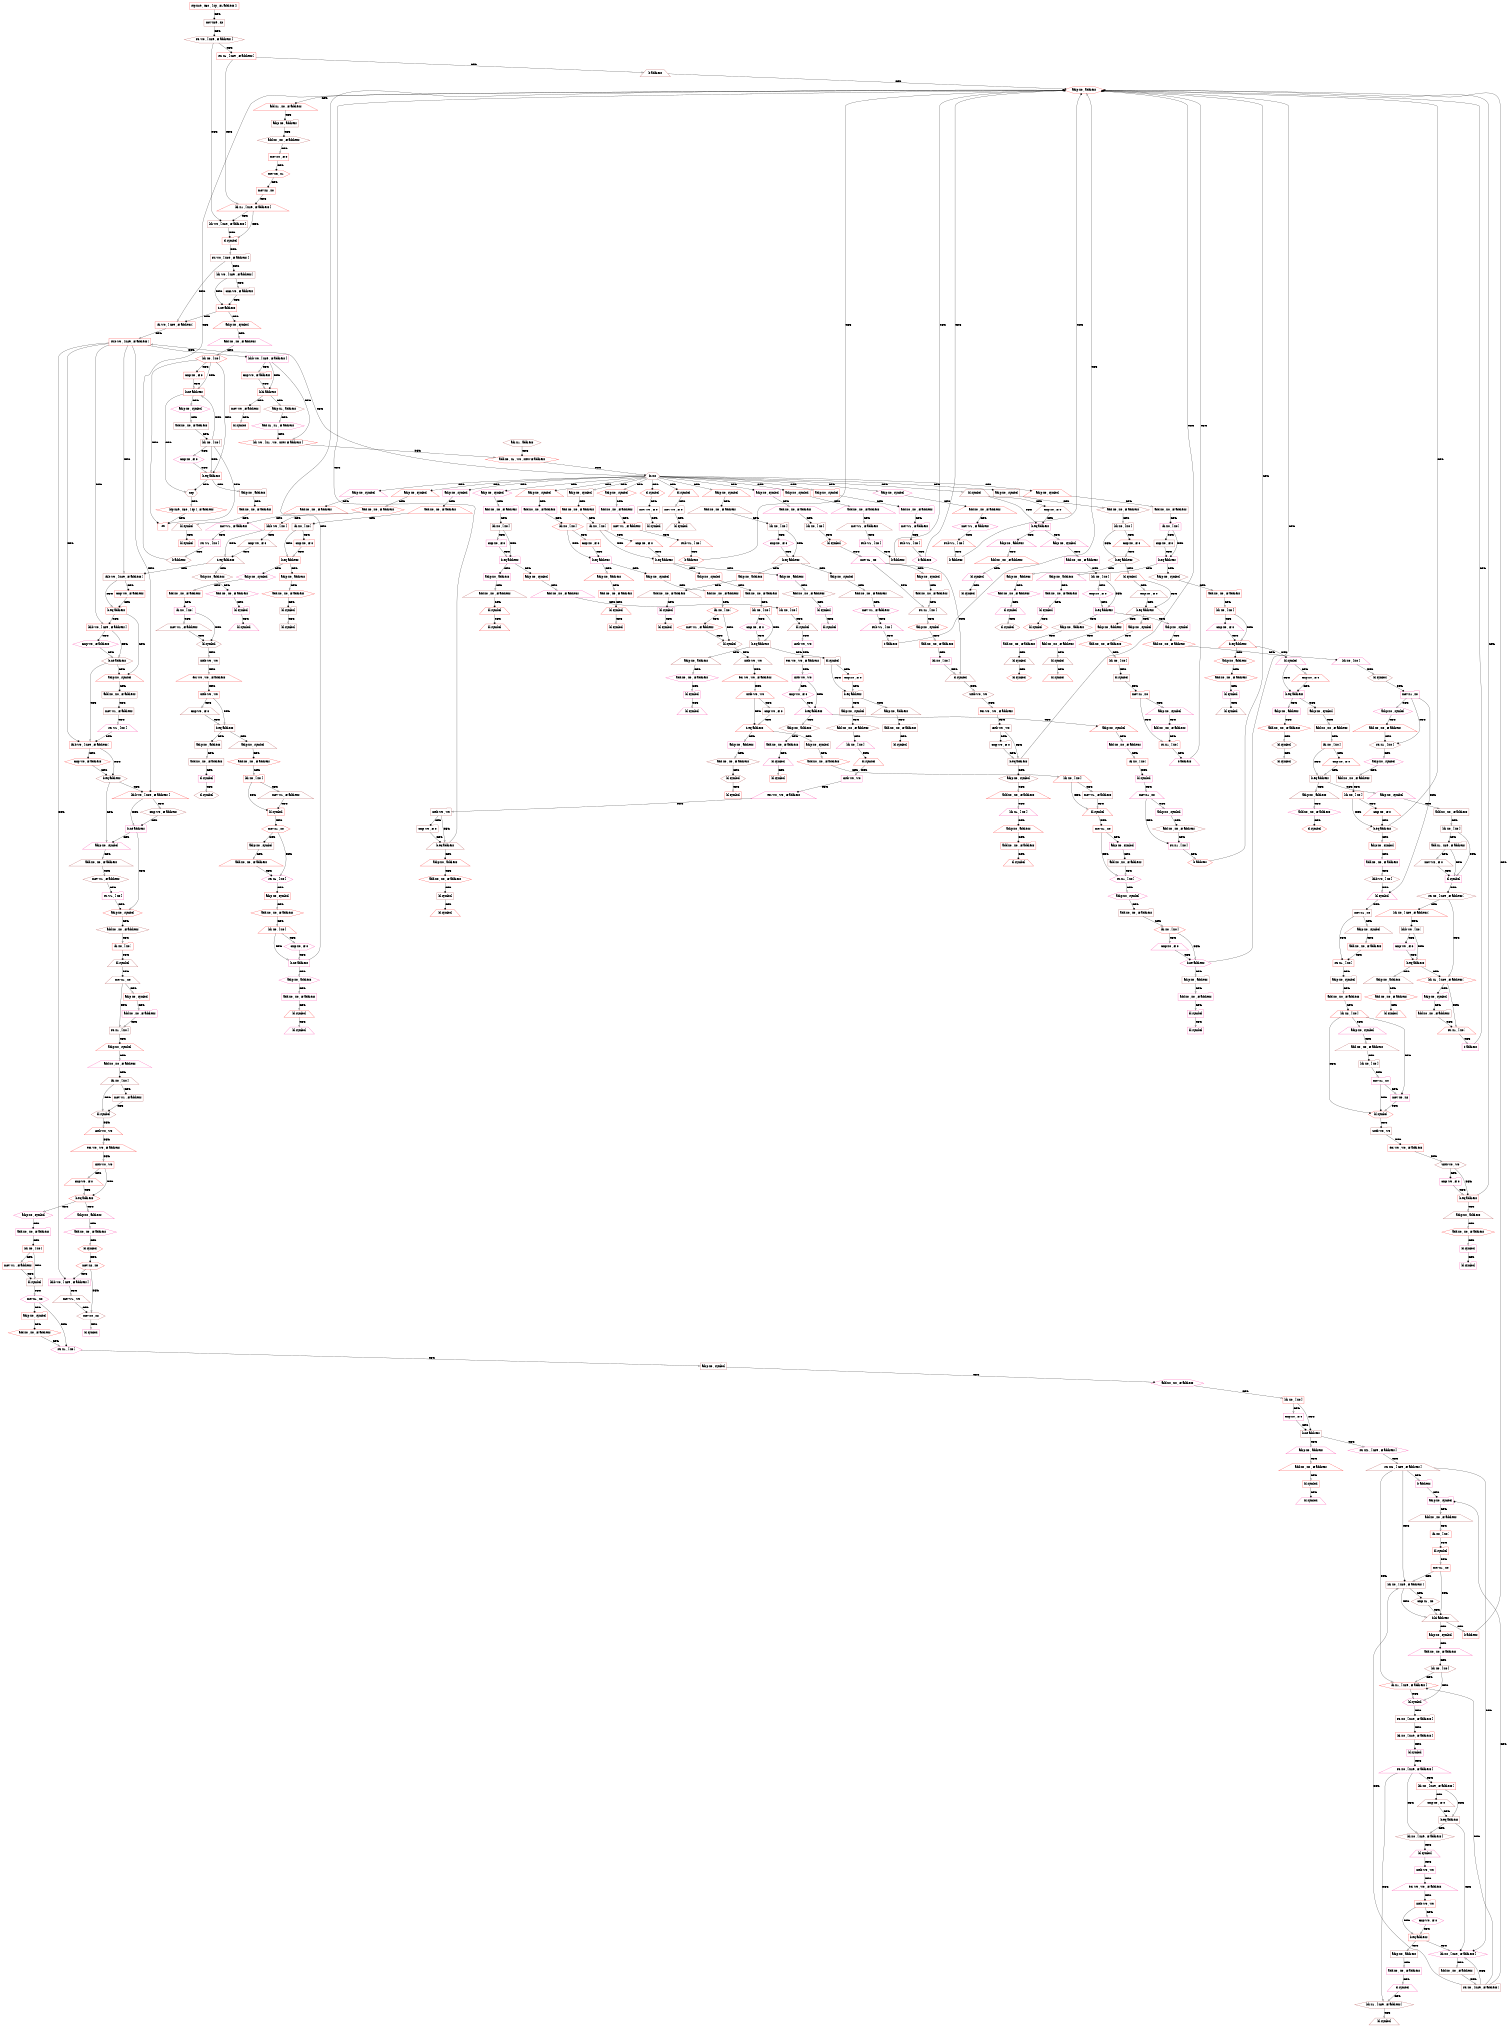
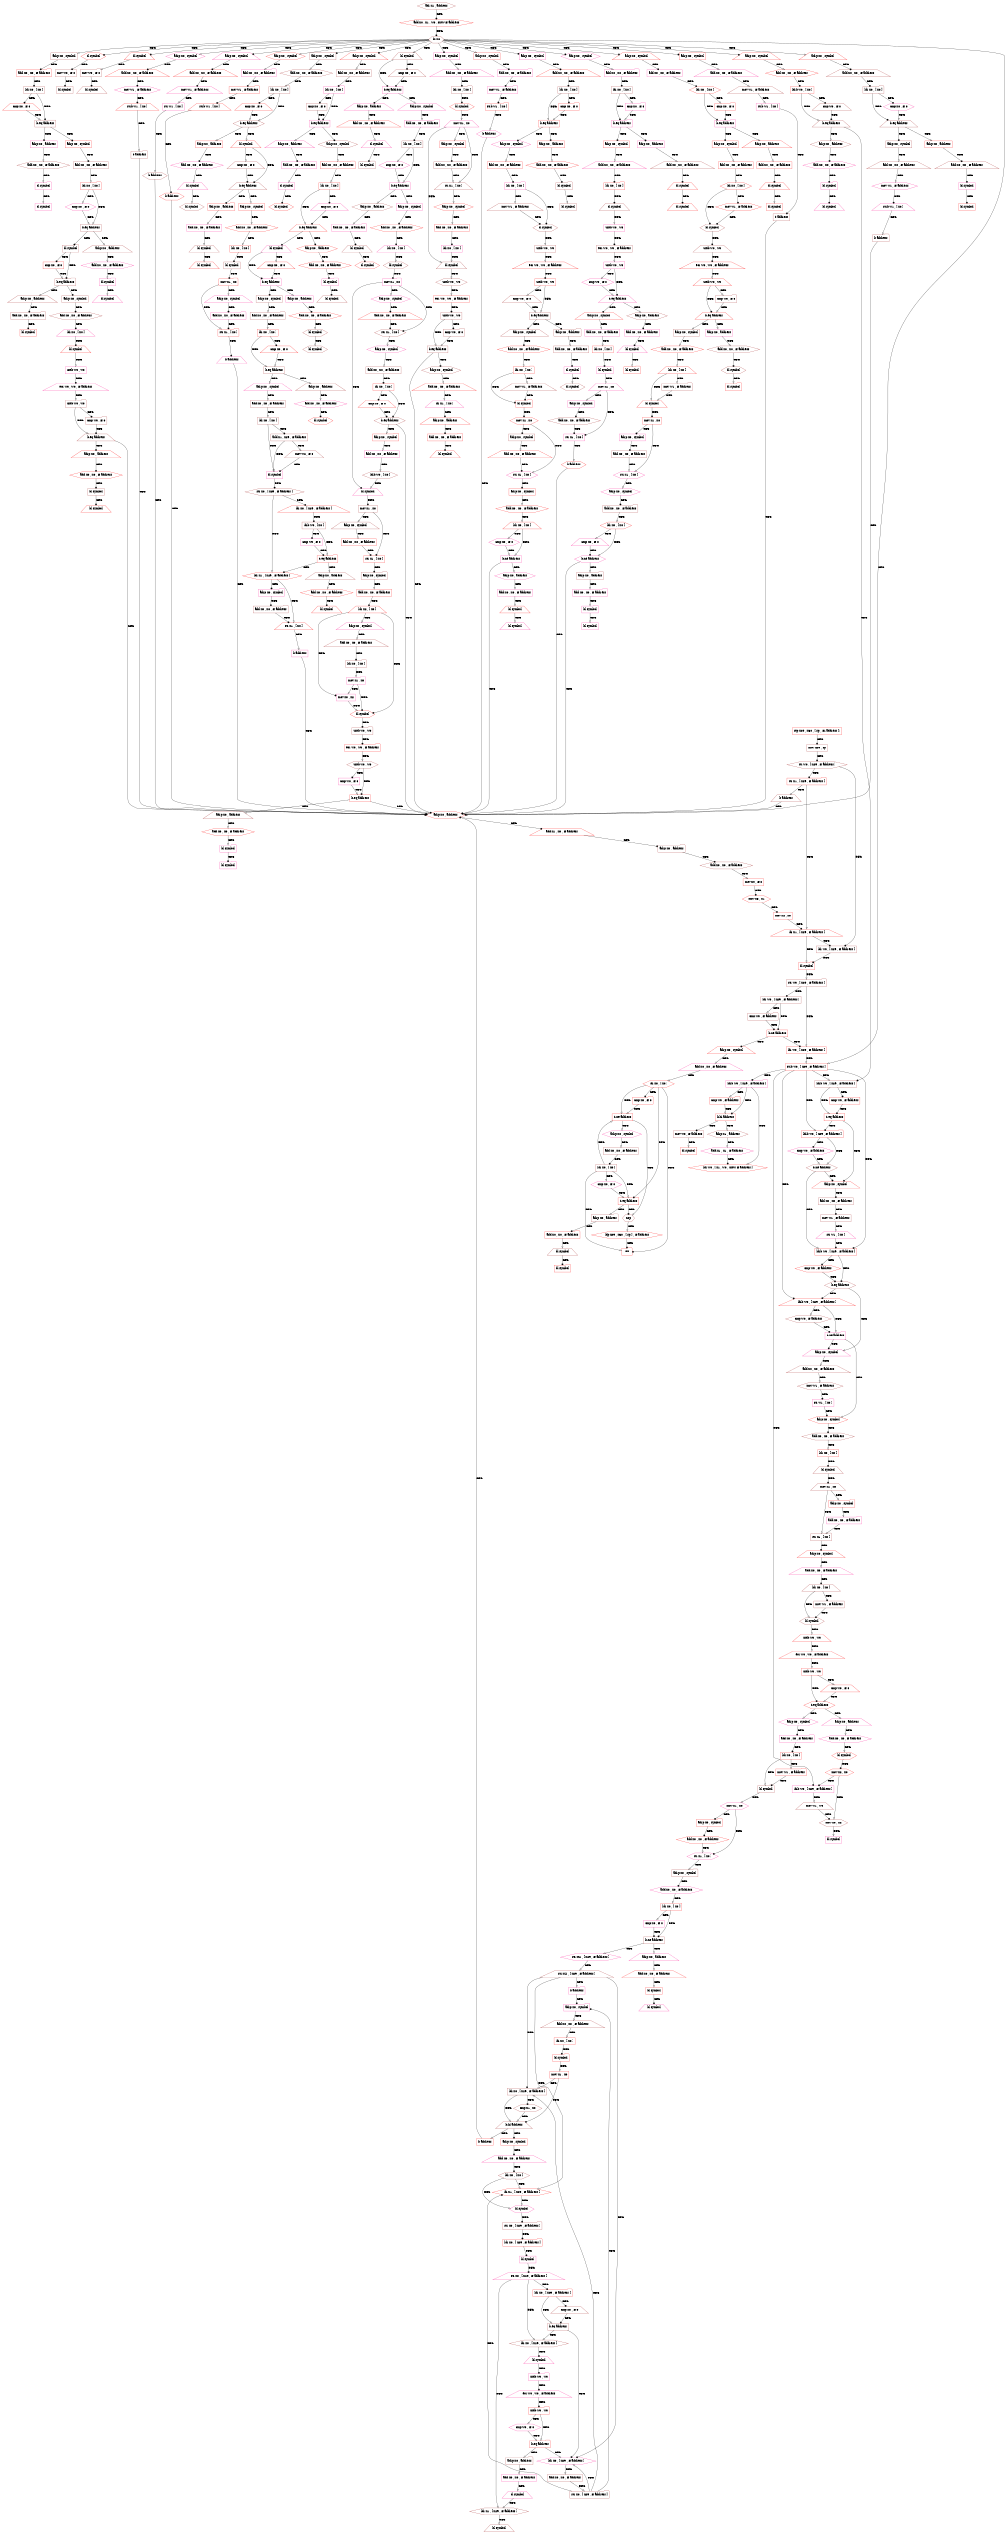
(400, 451) -> none
